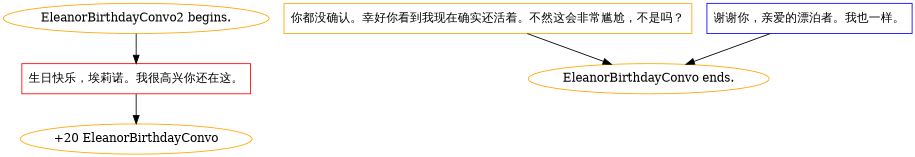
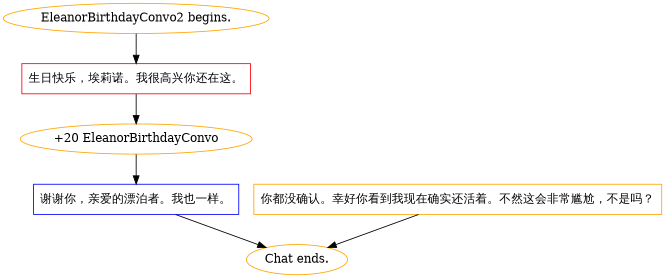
(649, 79) -> (297, 260)
none -> (136, 165)
